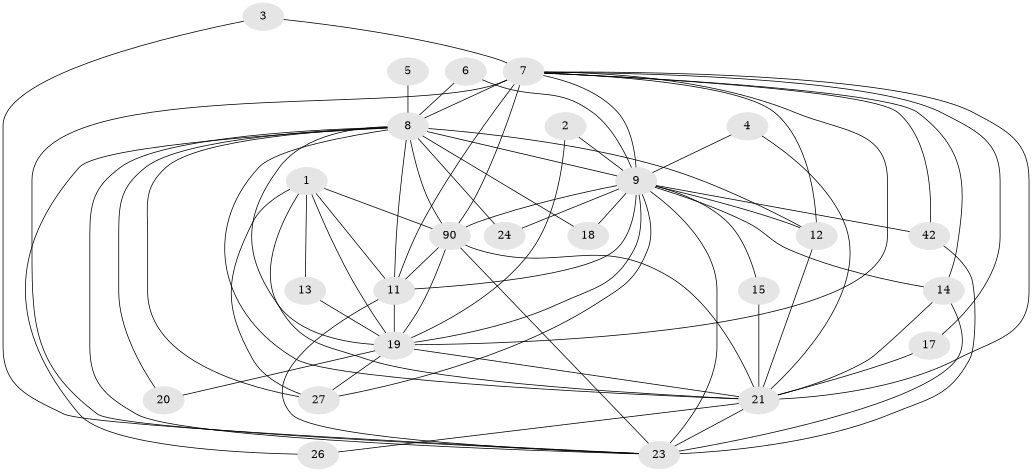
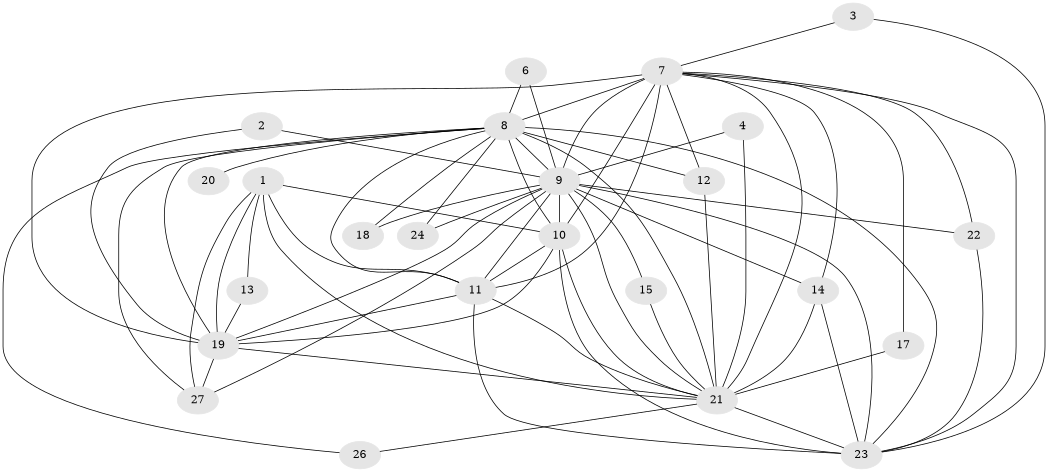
(408, 72) -> none
(728, 205) -> (619, 304)
(450, 236) -> (559, 236)
(929, 236) -> (974, 236)
none -> (585, 356)
(279, 373) -> none
